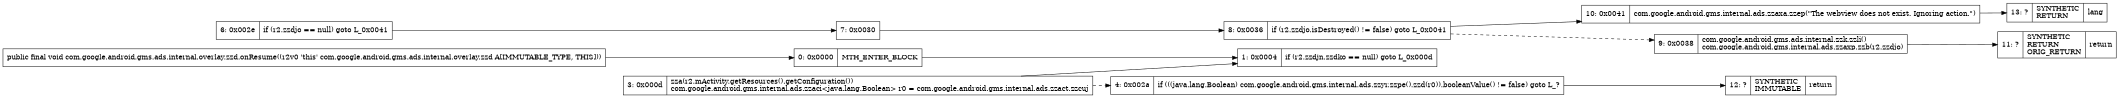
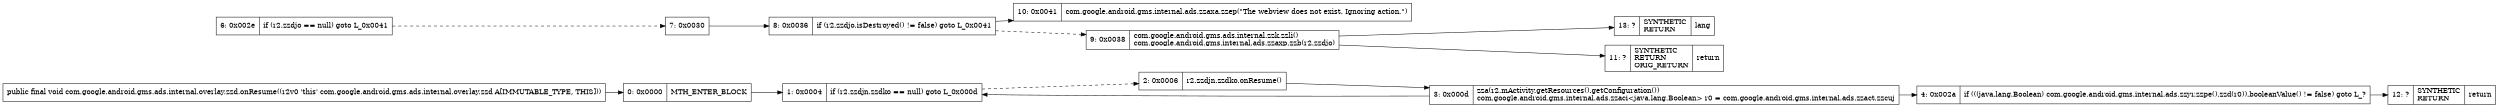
(1991, 13) -> (1474, 32)
(612, 30) -> (526, 26)
none -> (1213, 81)
(1099, 86) -> (1906, 95)
(1778, 89) -> (2433, 98)
